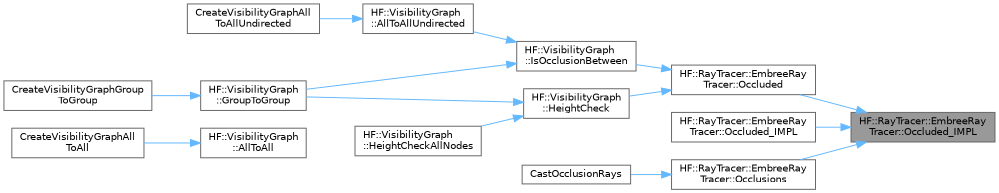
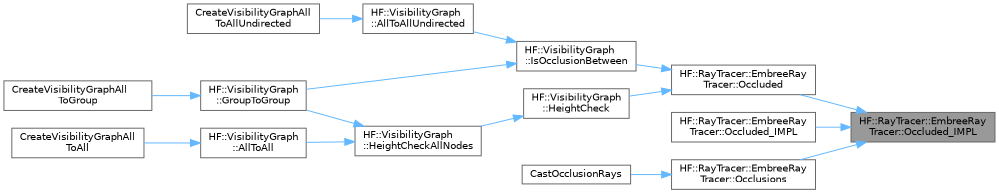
(78, 96) -> (78, 96)
(410, 99) -> (330, 117)
none -> (325, 142)
